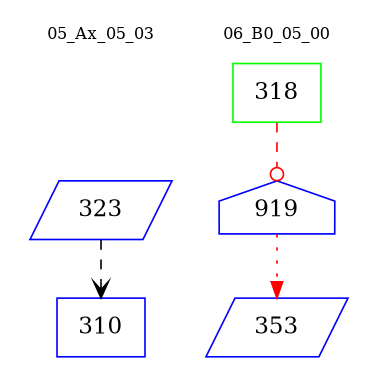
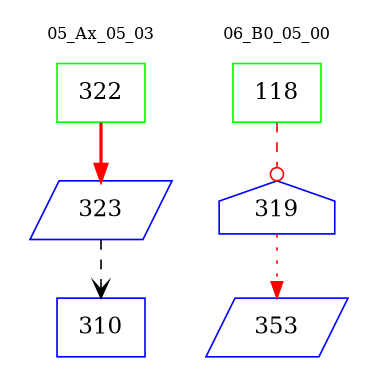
none -> (101, 93)
(277, 93) -> (277, 93)
(277, 210) -> (277, 210)
